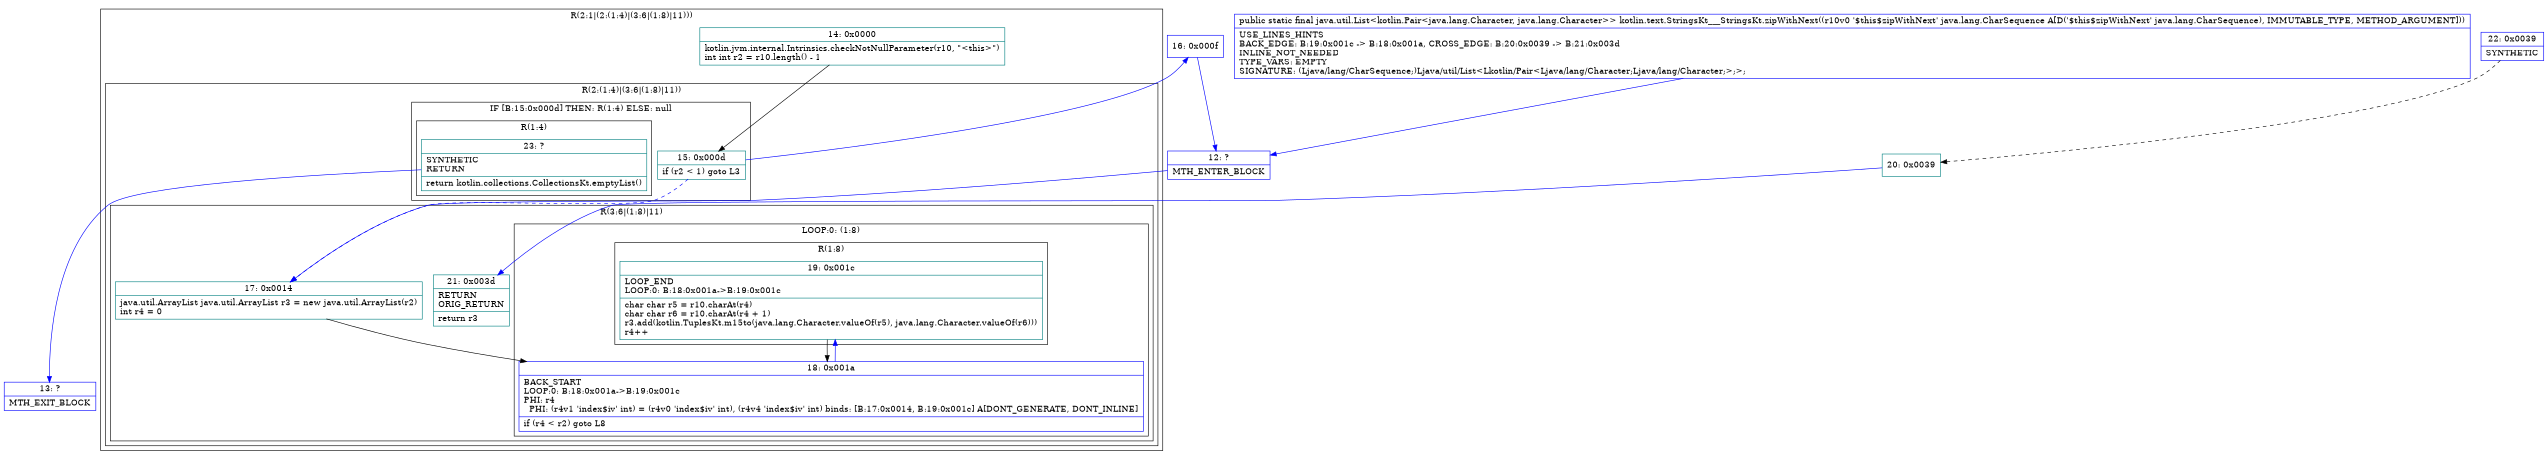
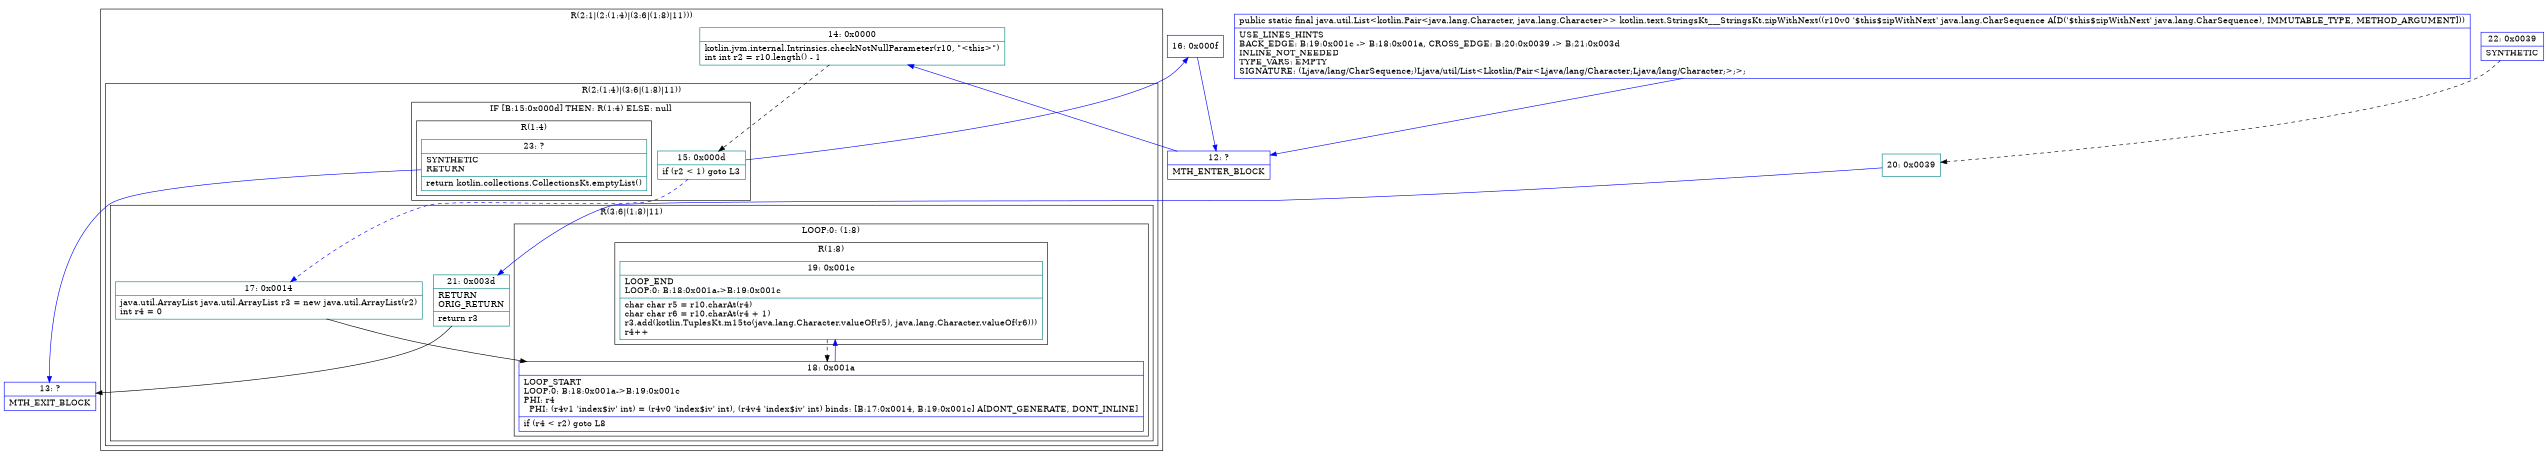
(776, 106) -> (776, 106)
(811, 197) -> (1045, 109)
(827, 348) -> (827, 348)
none -> (282, 376)
(553, 382) -> (553, 382)
